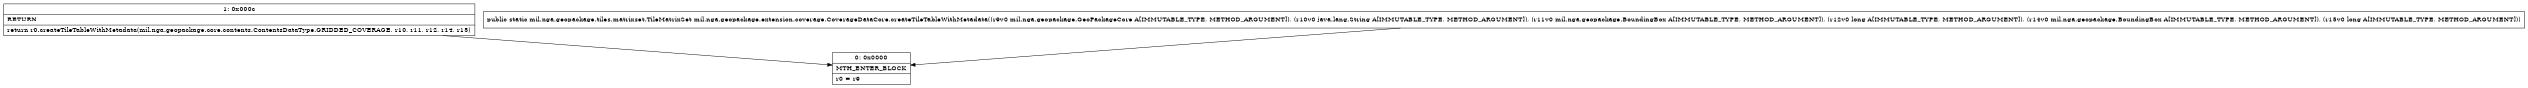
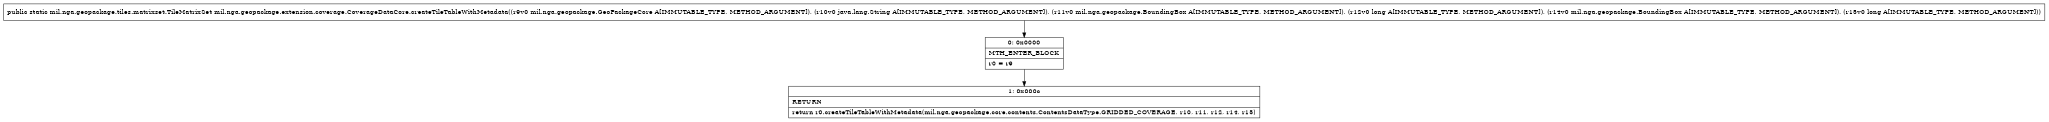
(635, 50) -> (1024, 75)
